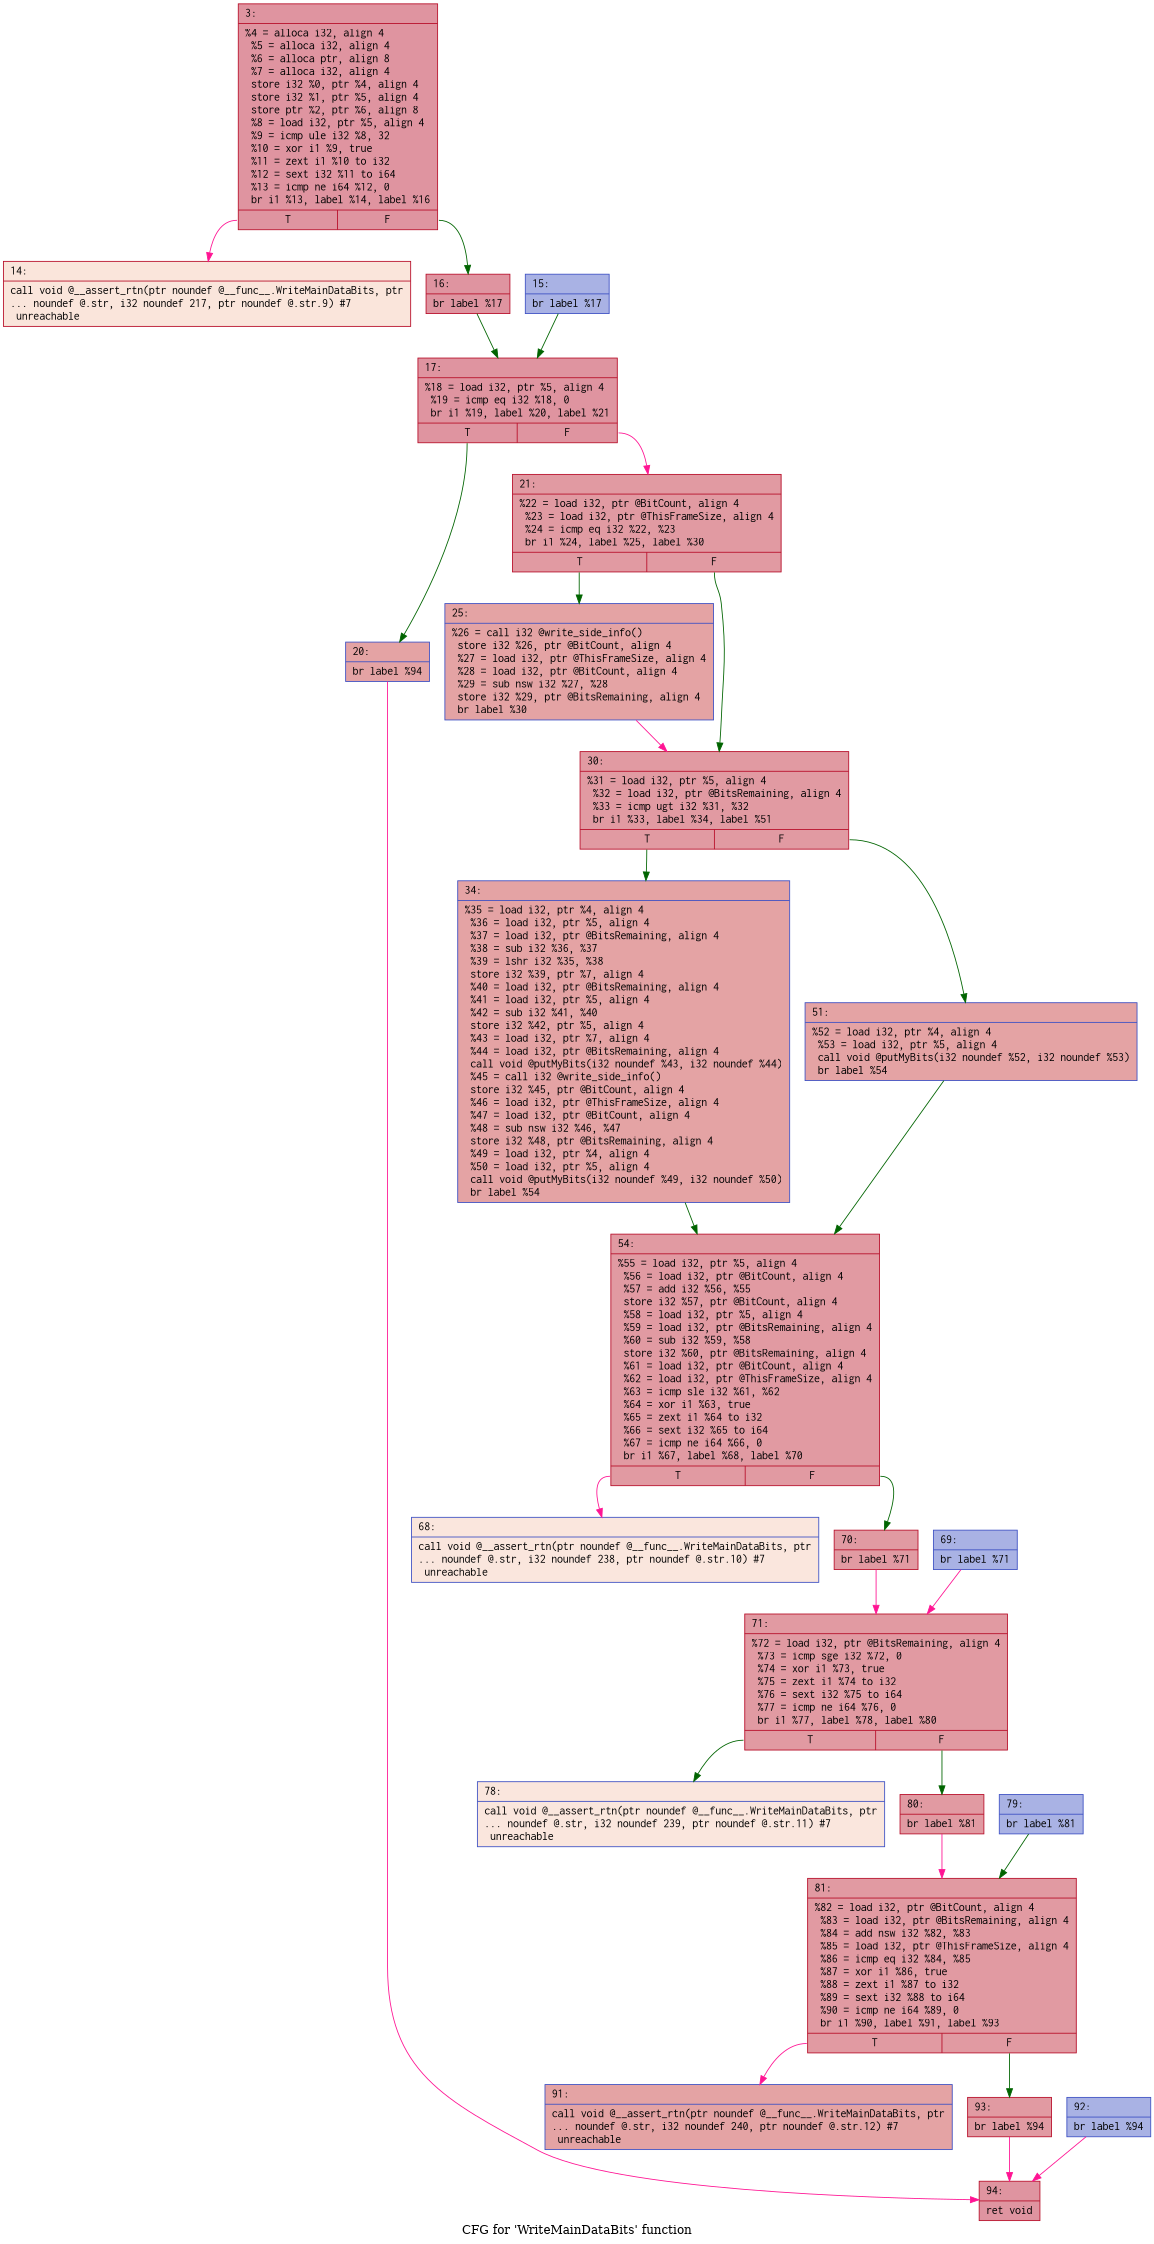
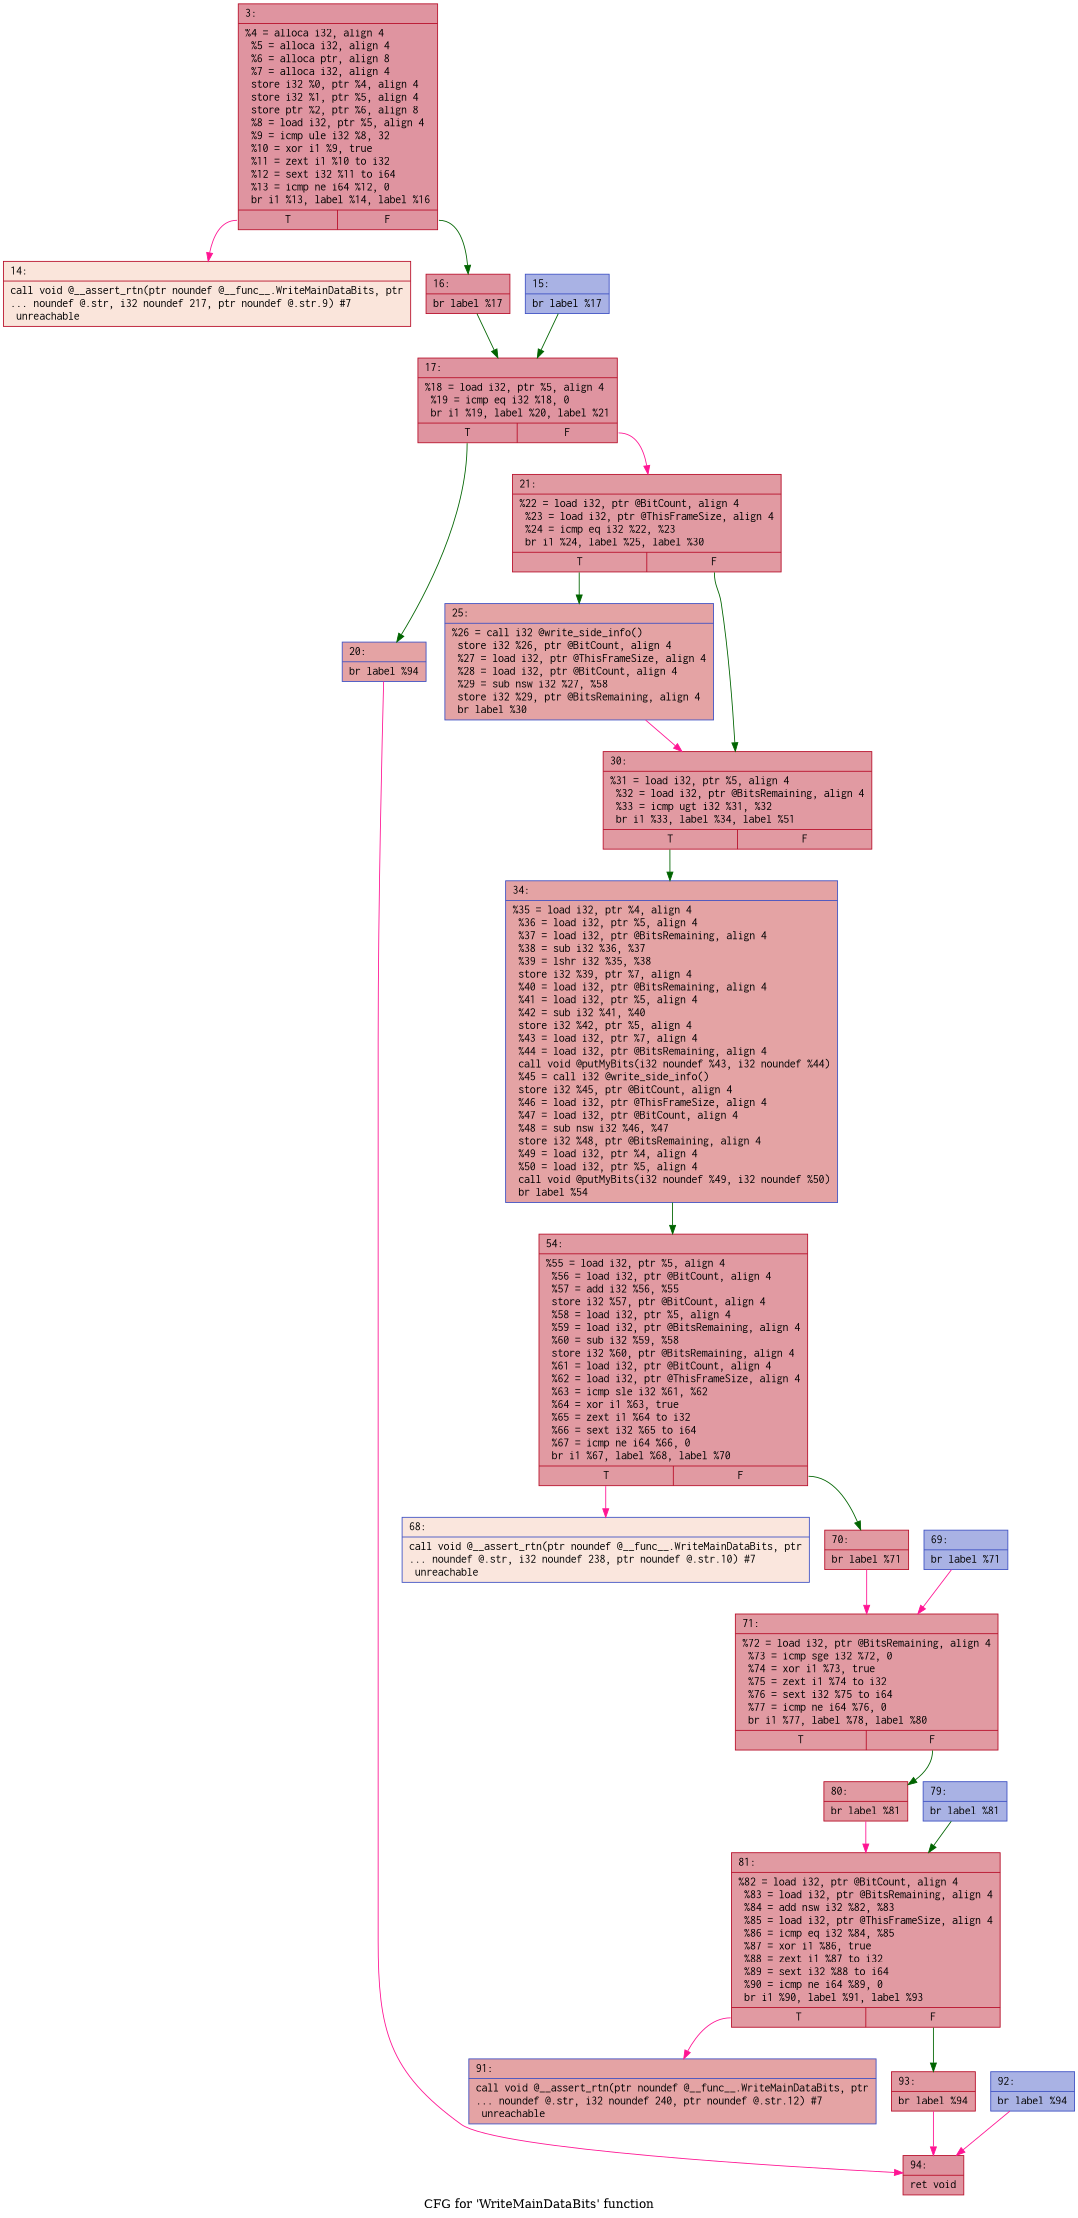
(530, 684) -> (530, 684)
(971, 1042) -> none
(681, 1814) -> none
